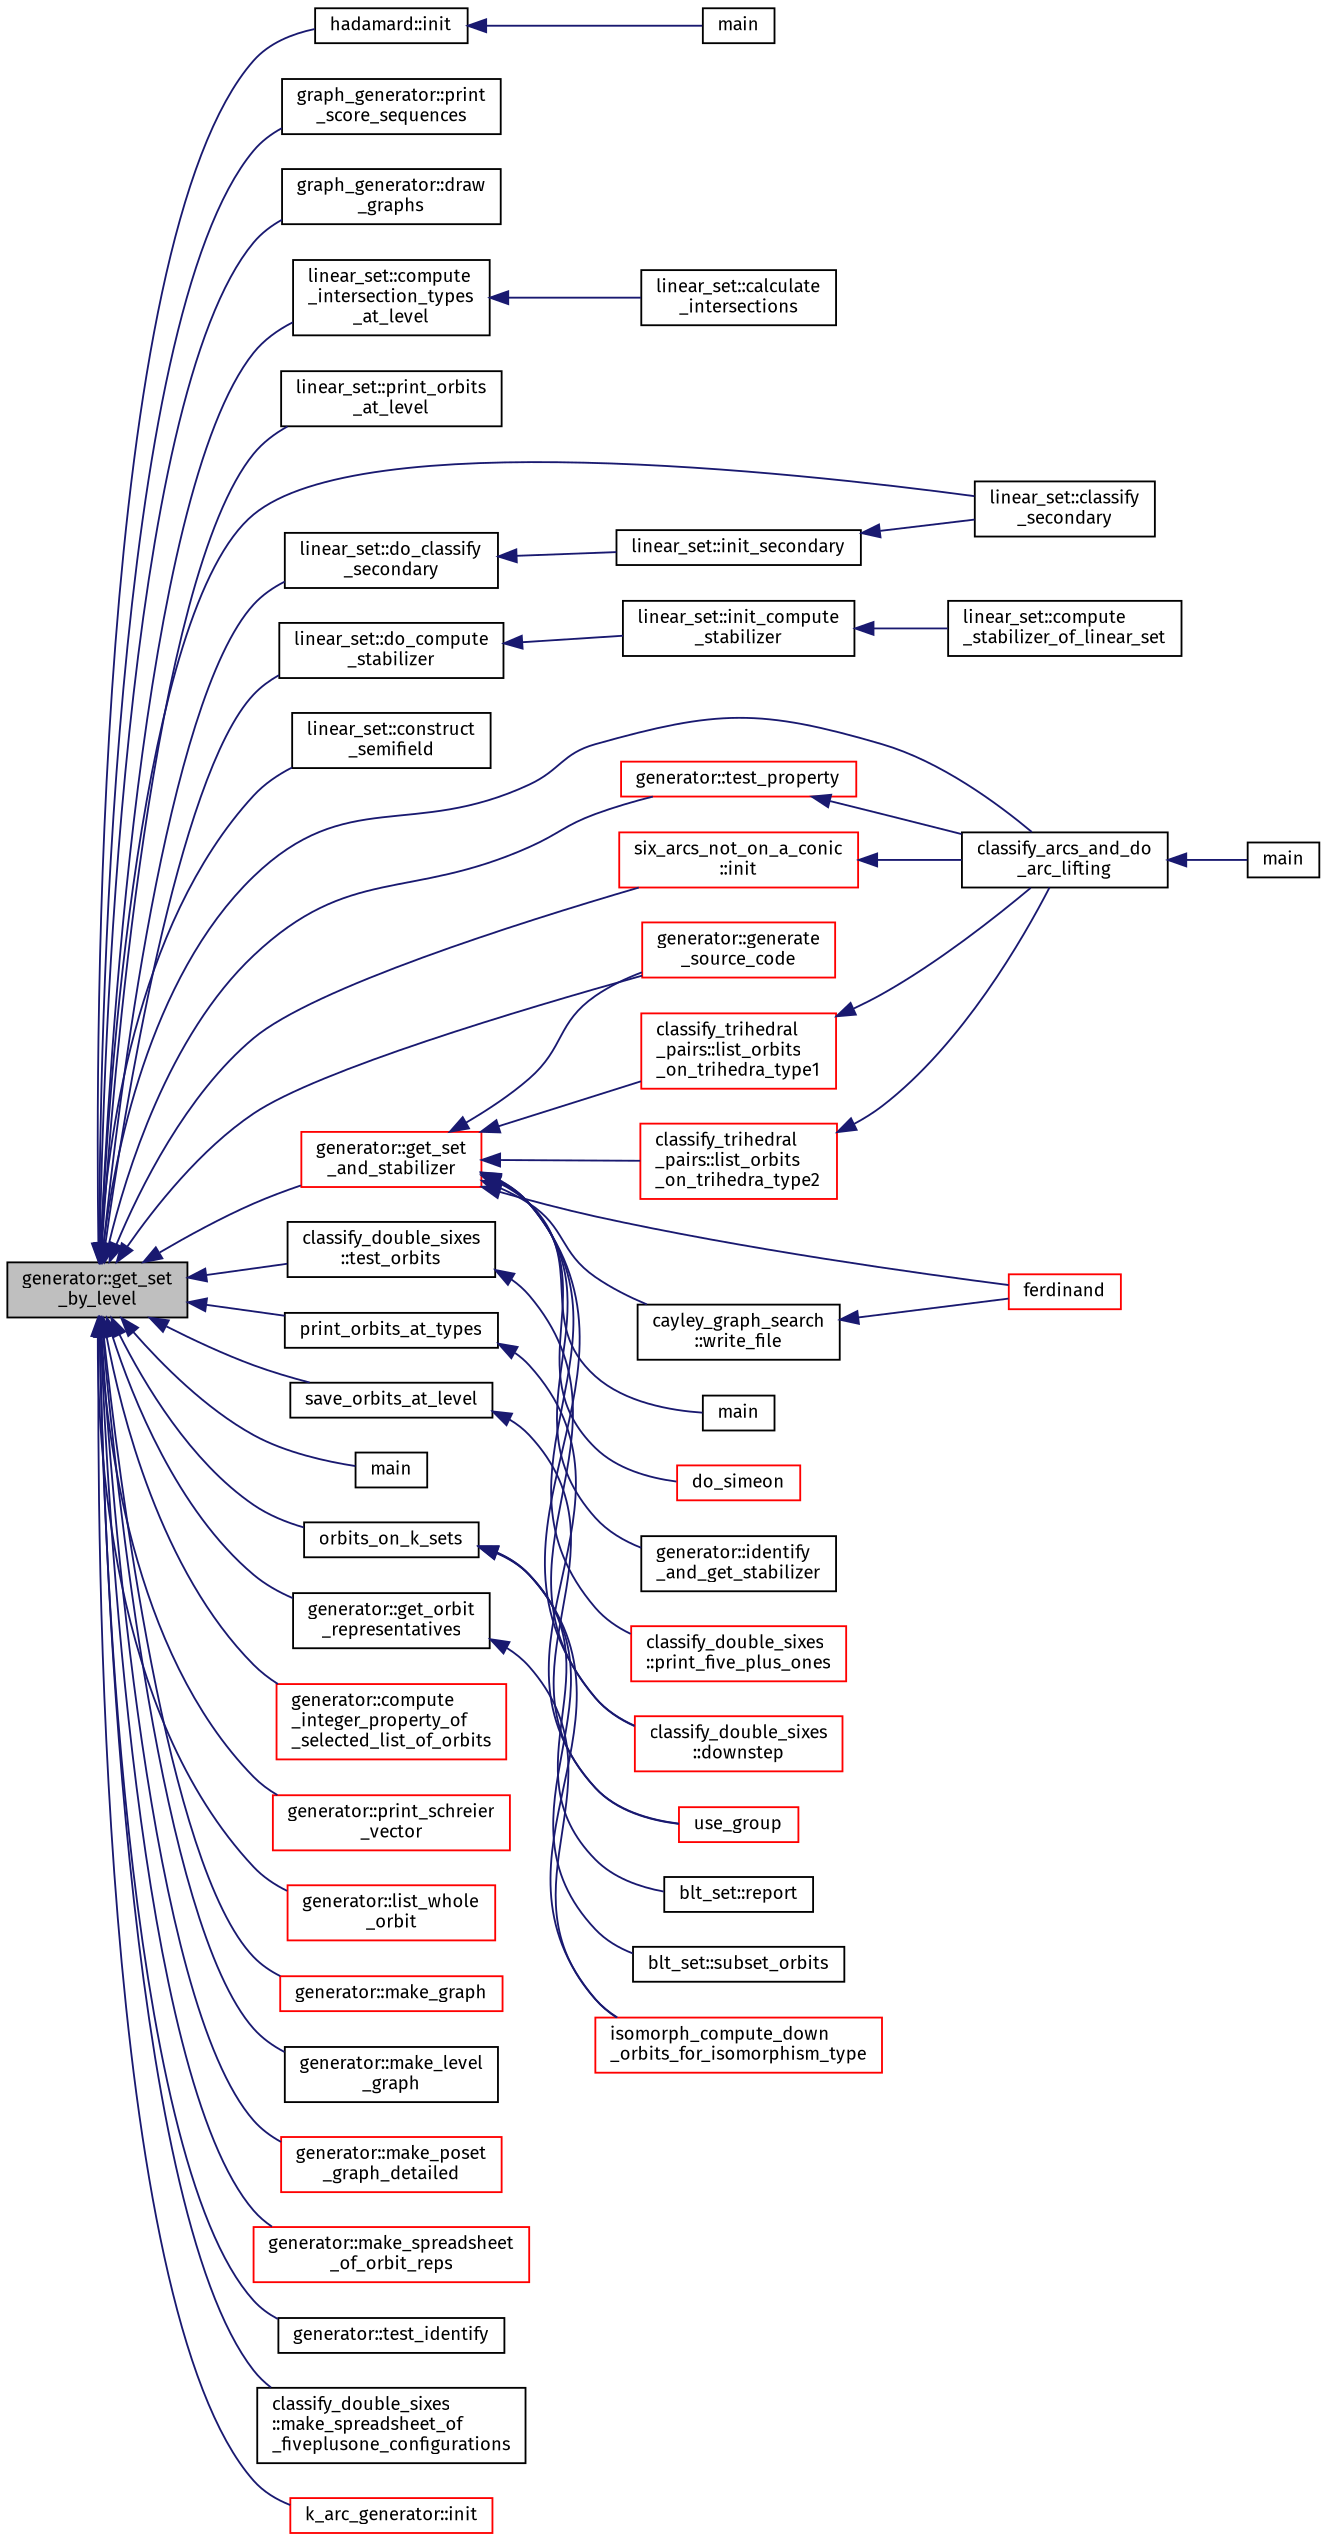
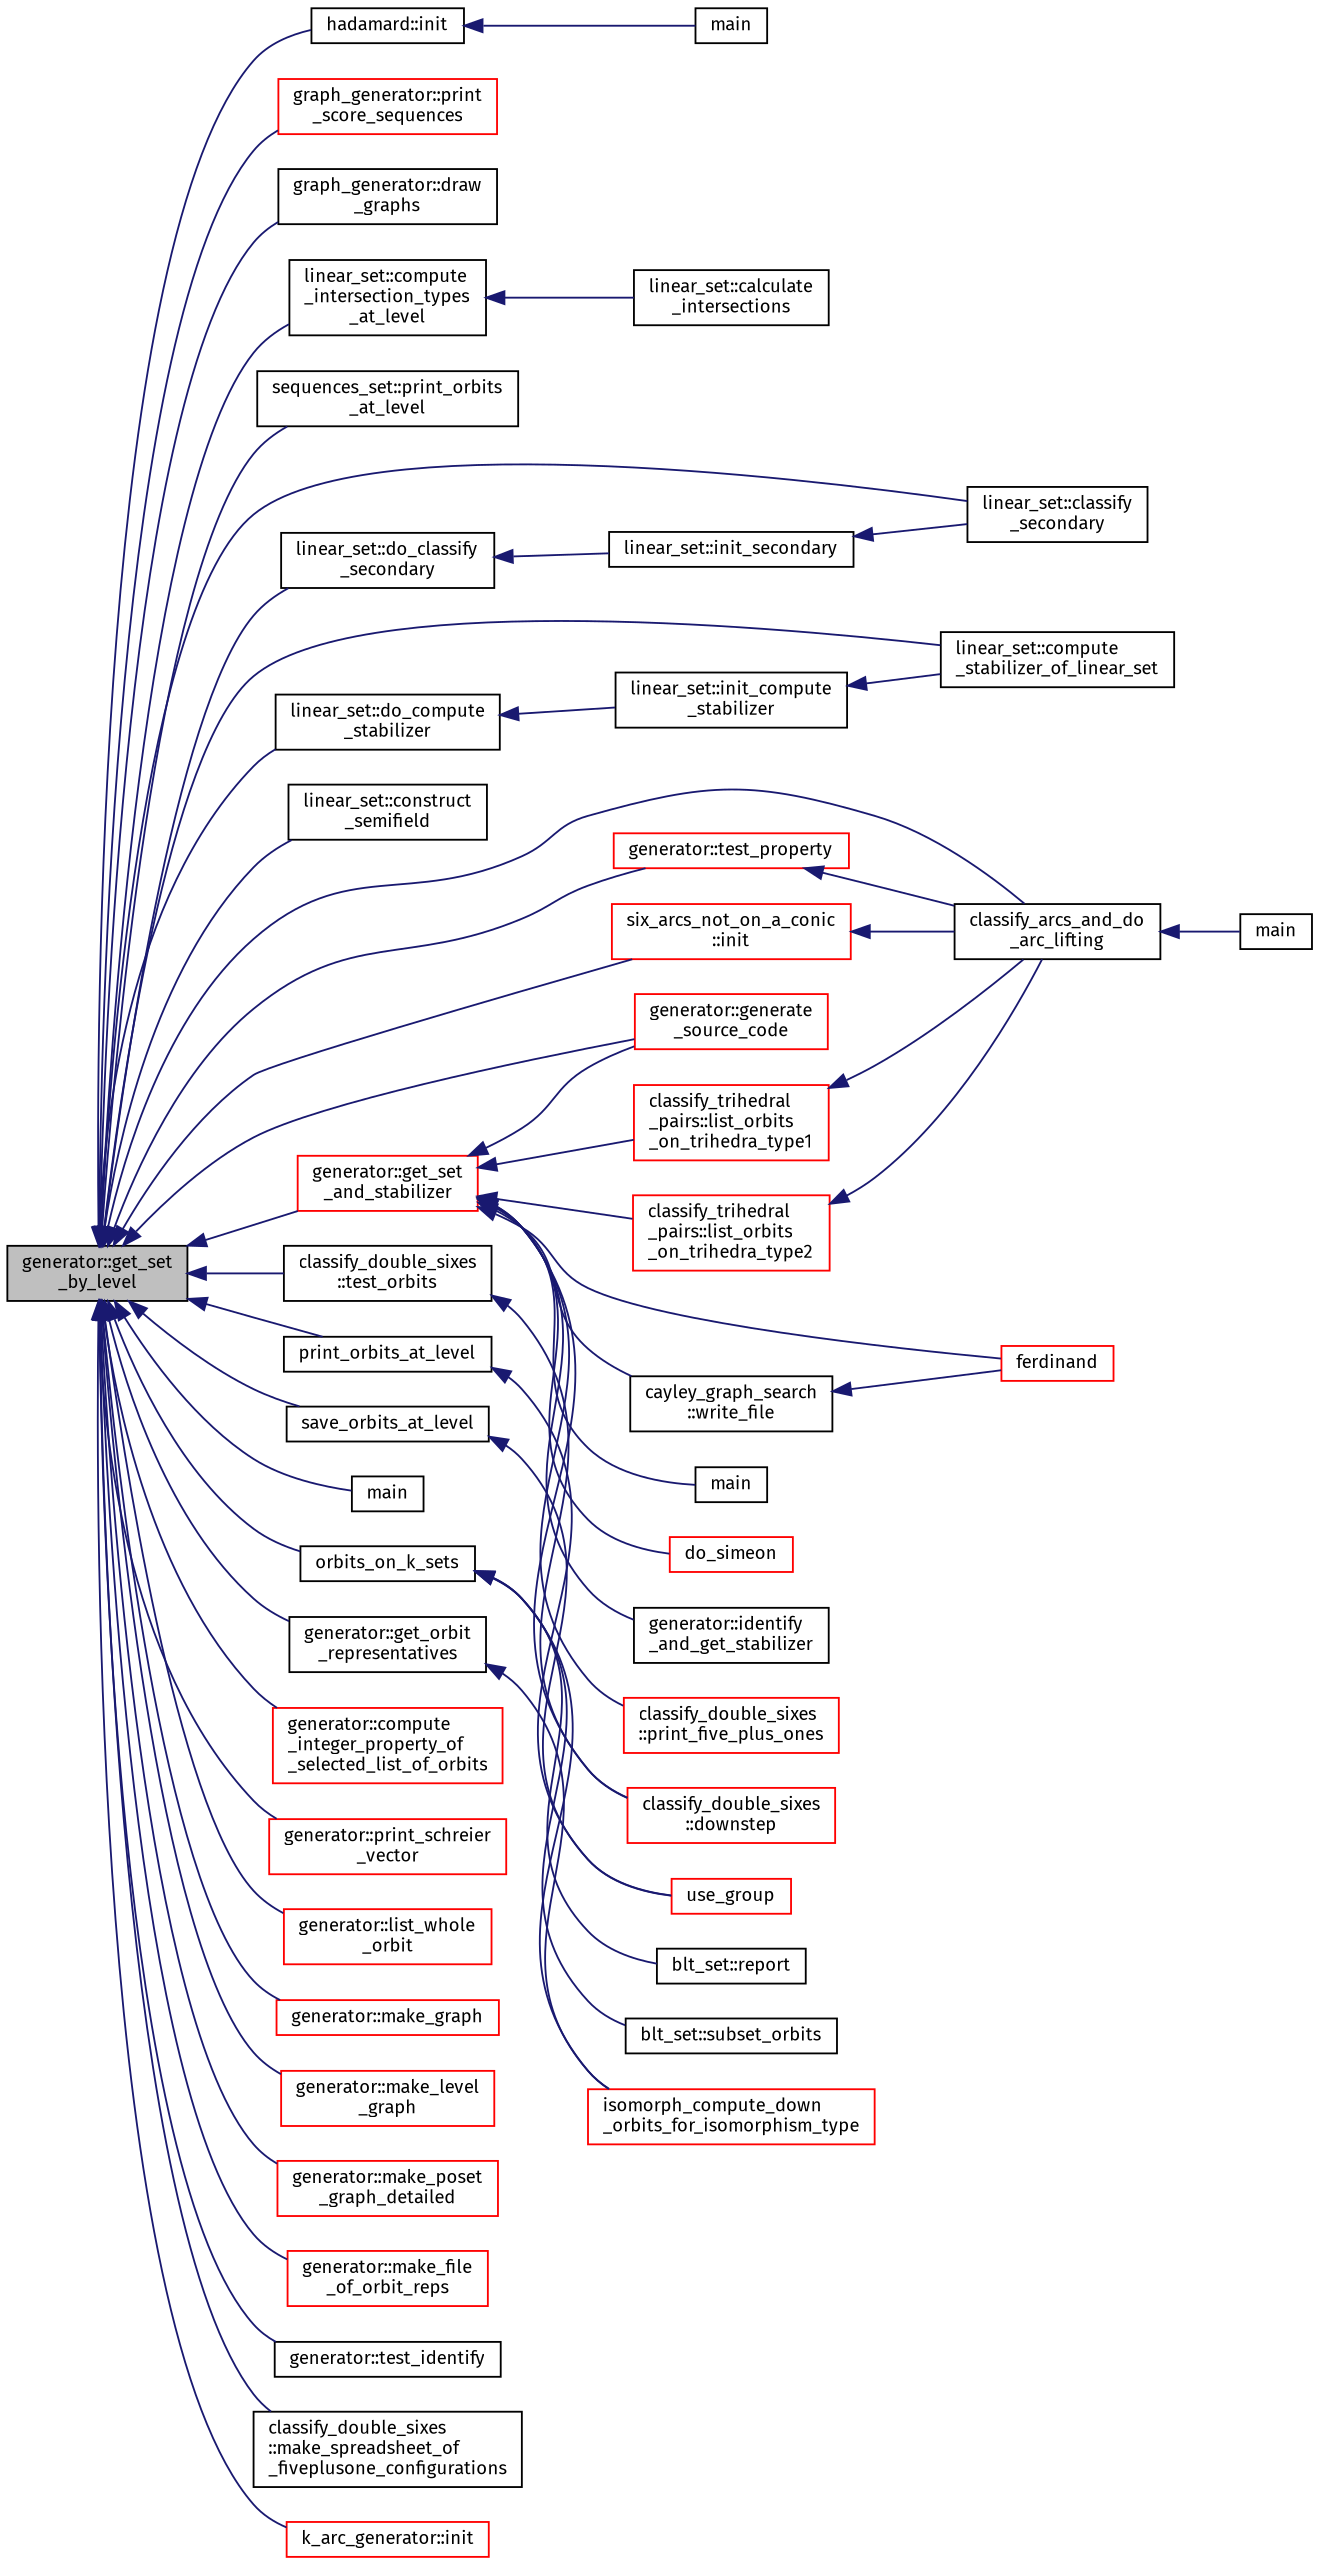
(391, 107) -> (388, 107)
(391, 399) -> (388, 399)
none -> (307, 649)
(391, 1330) -> (388, 1354)
(391, 2075) -> (388, 2098)
(391, 2255) -> (388, 2278)
